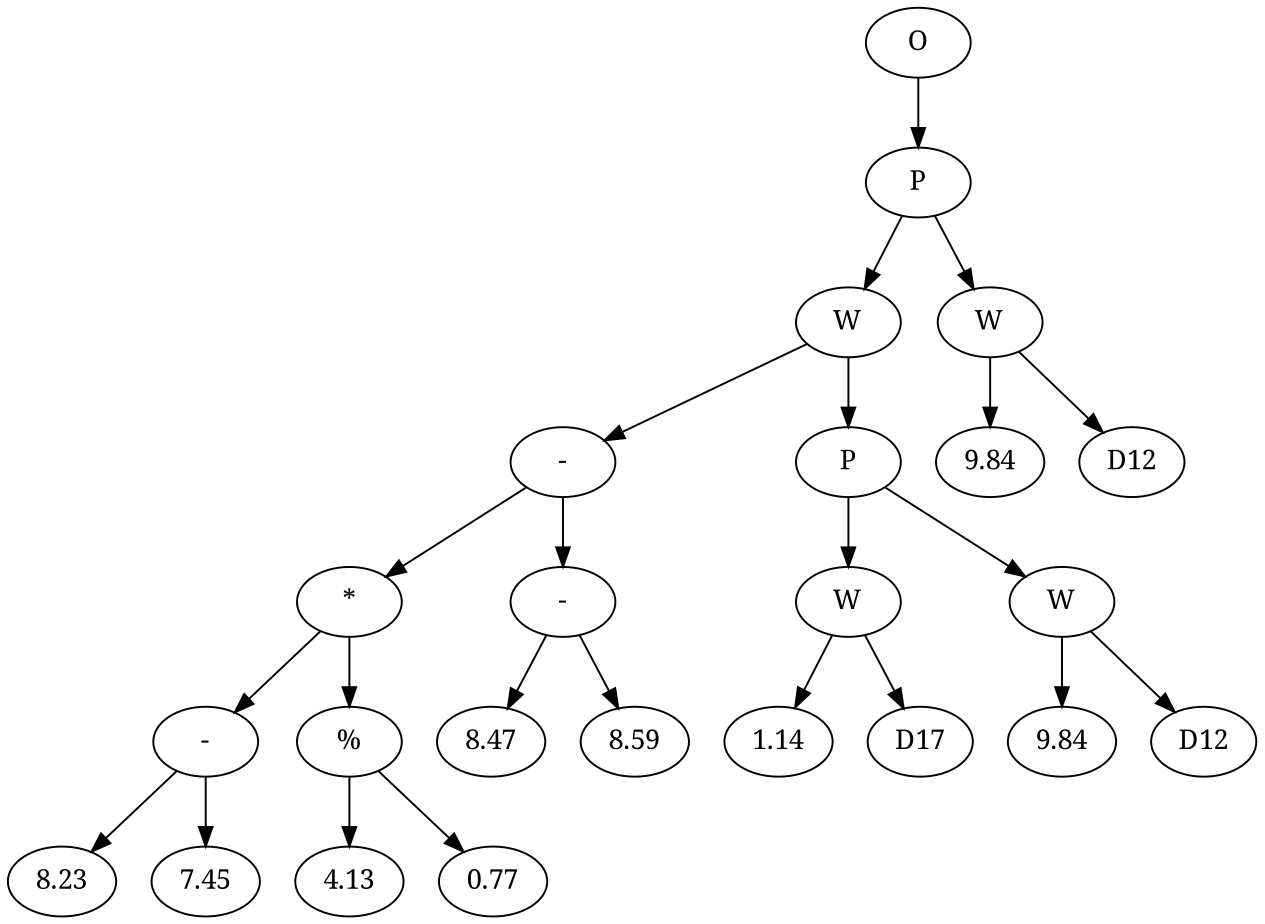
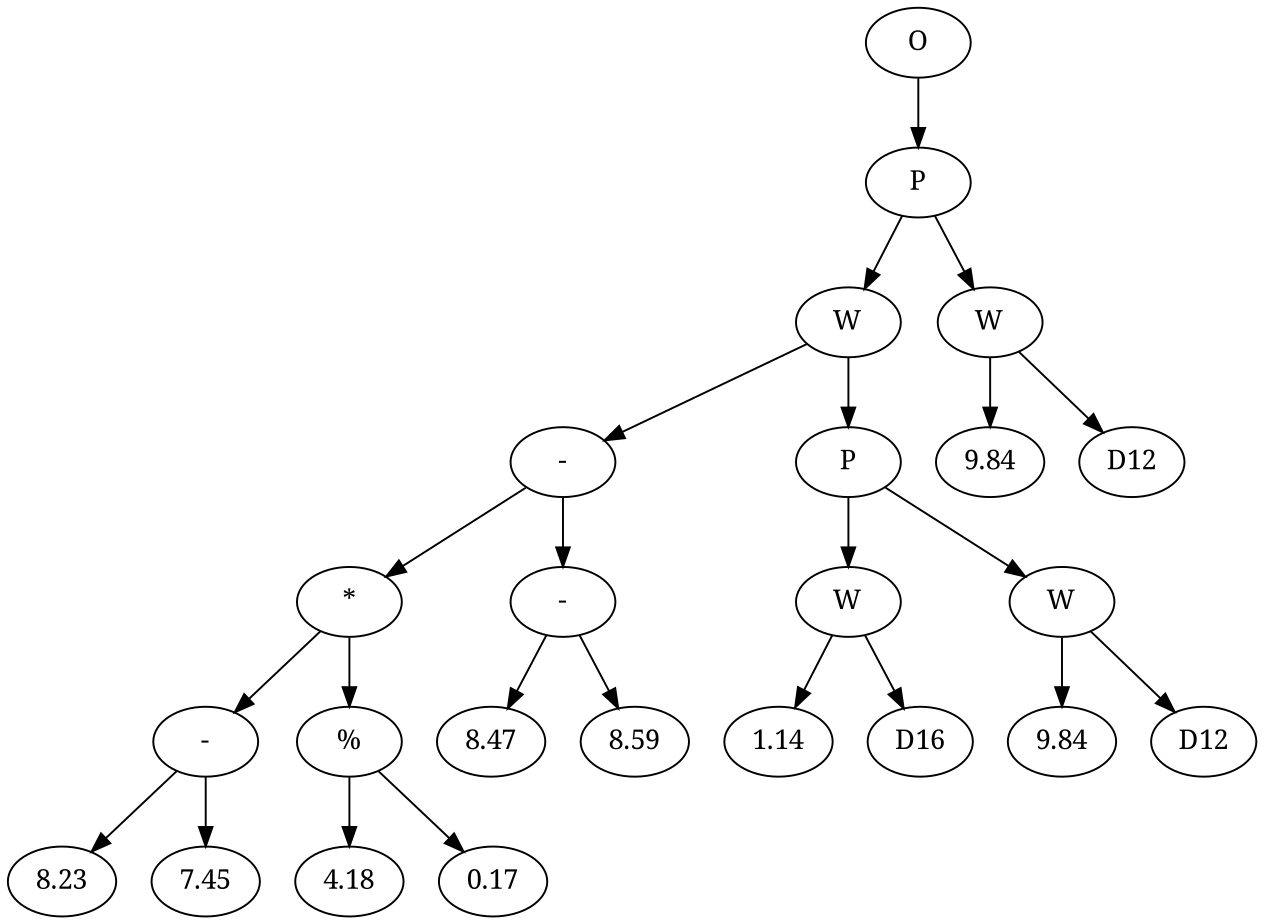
(920, 742) -> (920, 742)
(349, 882) -> (349, 882)
(493, 882) -> (493, 882)
